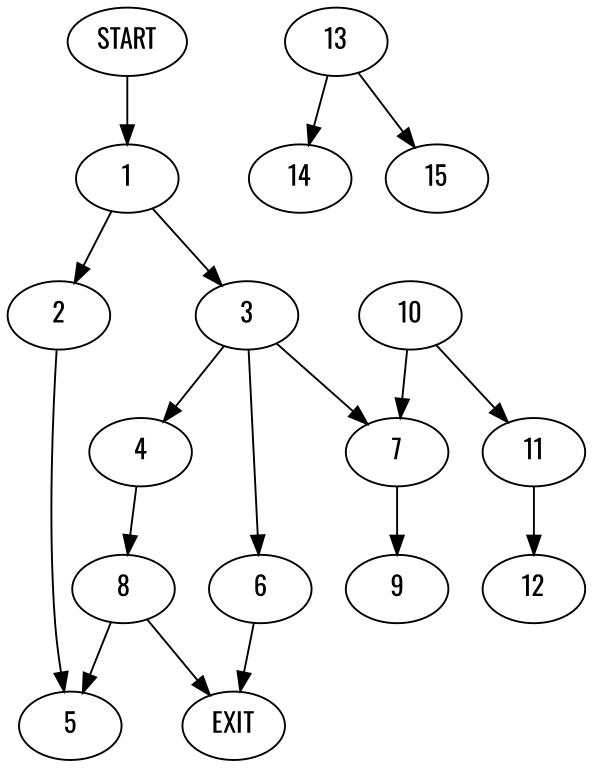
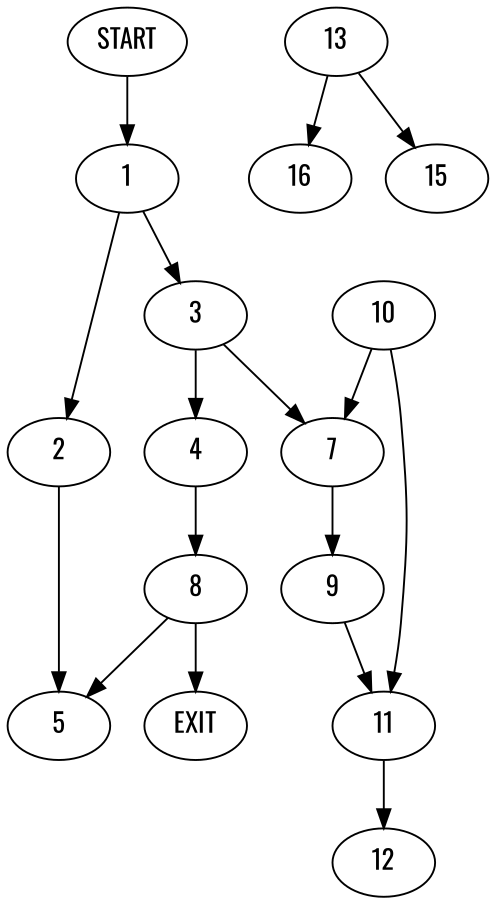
(300, 179) -> (300, 179)
(260, 589) -> none
none -> (355, 648)
